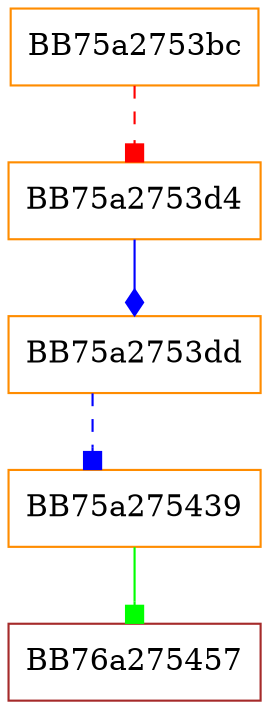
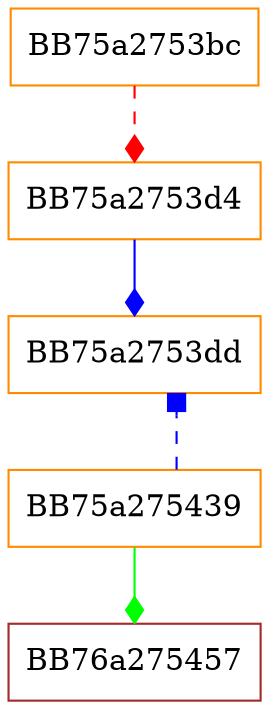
(135, 111) -> (135, 111)
(93, 421) -> (177, 442)
(135, 574) -> (135, 574)
